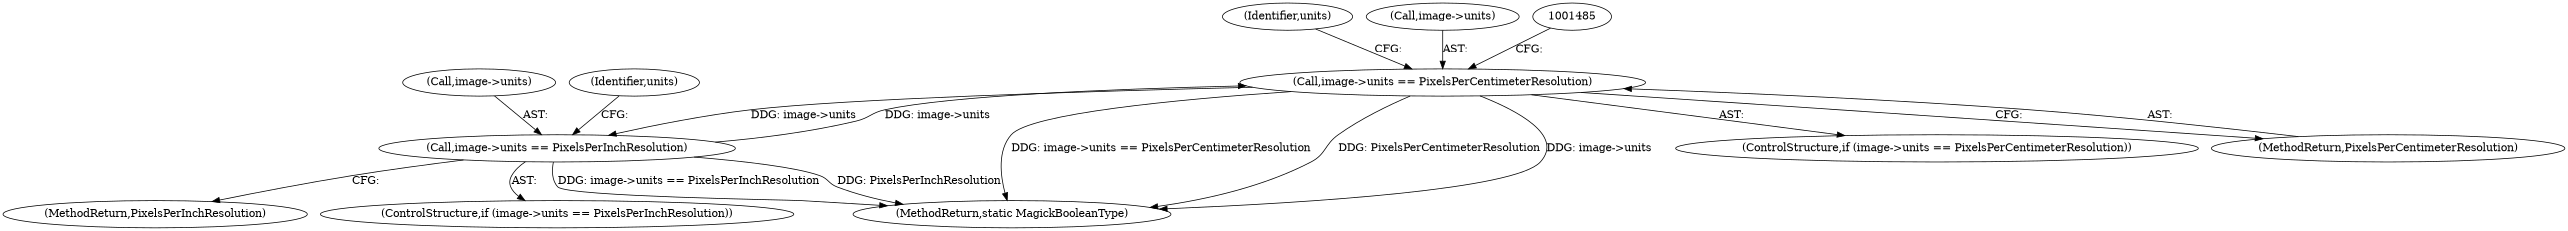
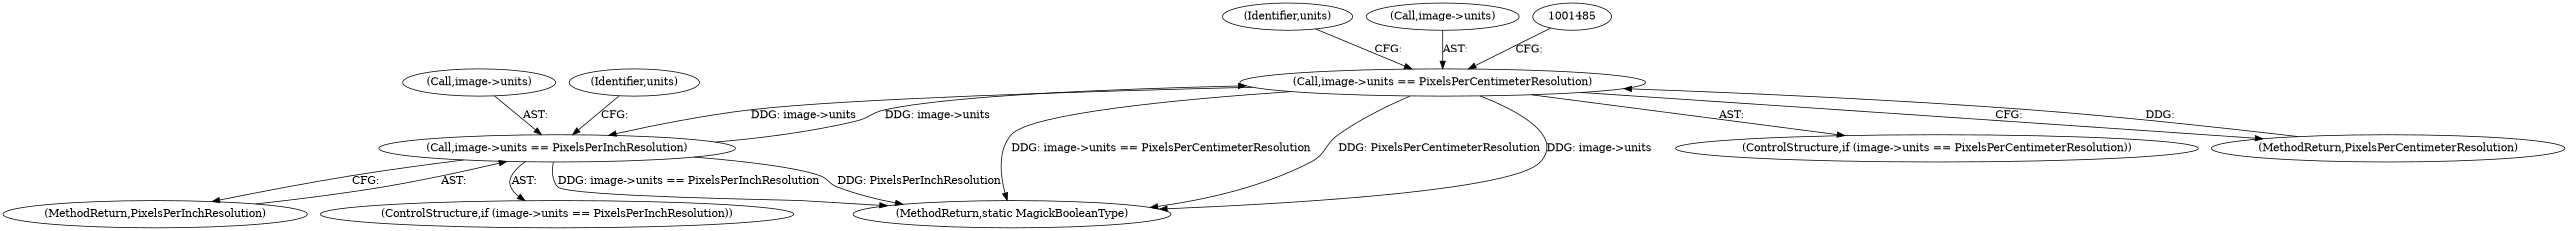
(2162, 115) -> (2162, 115)
none -> (378, 188)
